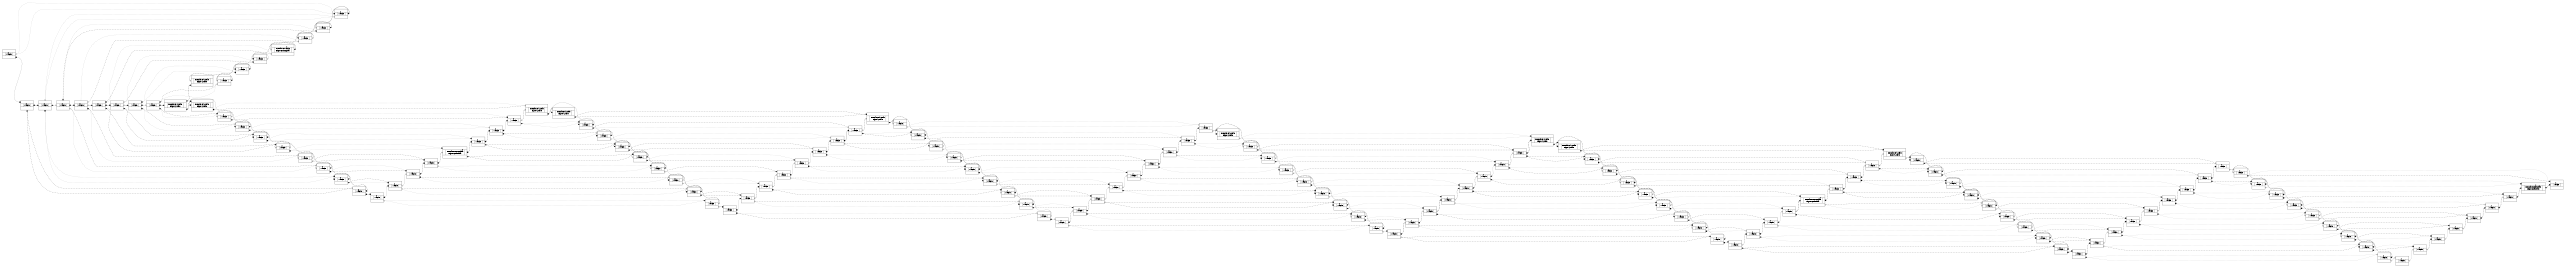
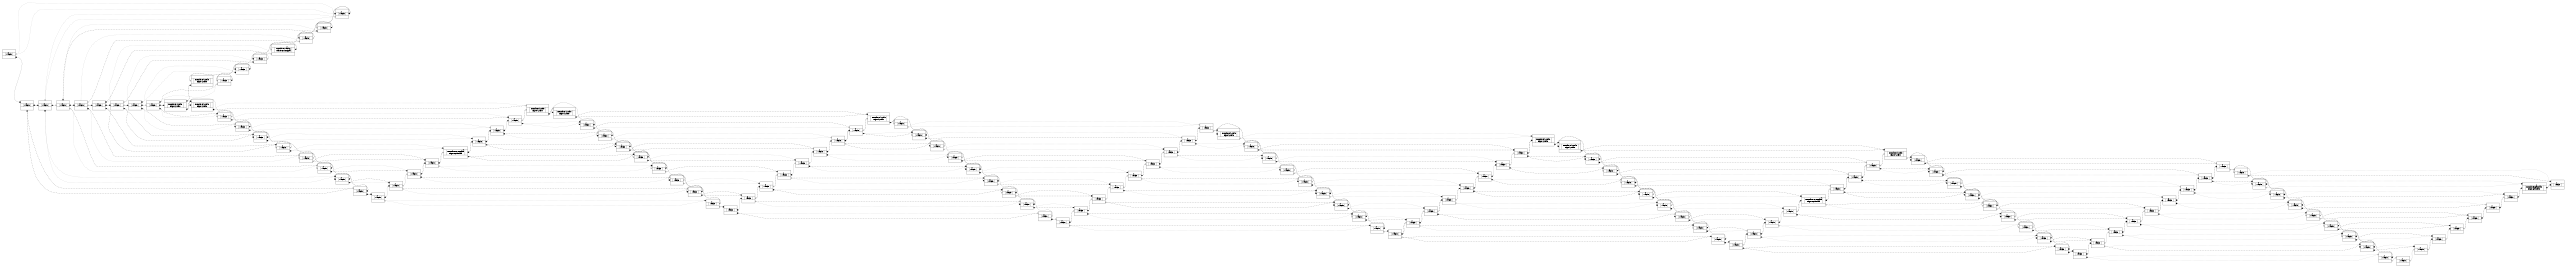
(283, 51) -> (283, 51)
